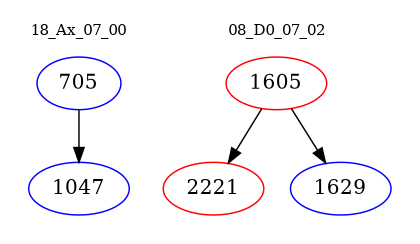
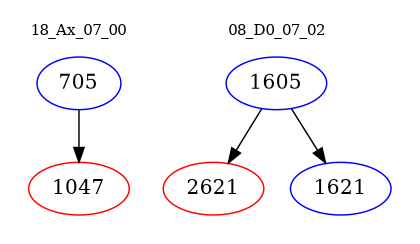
(276, 83) -> (276, 83)
(79, 189) -> (79, 189)
(214, 189) -> (214, 189)
(341, 189) -> (341, 189)
